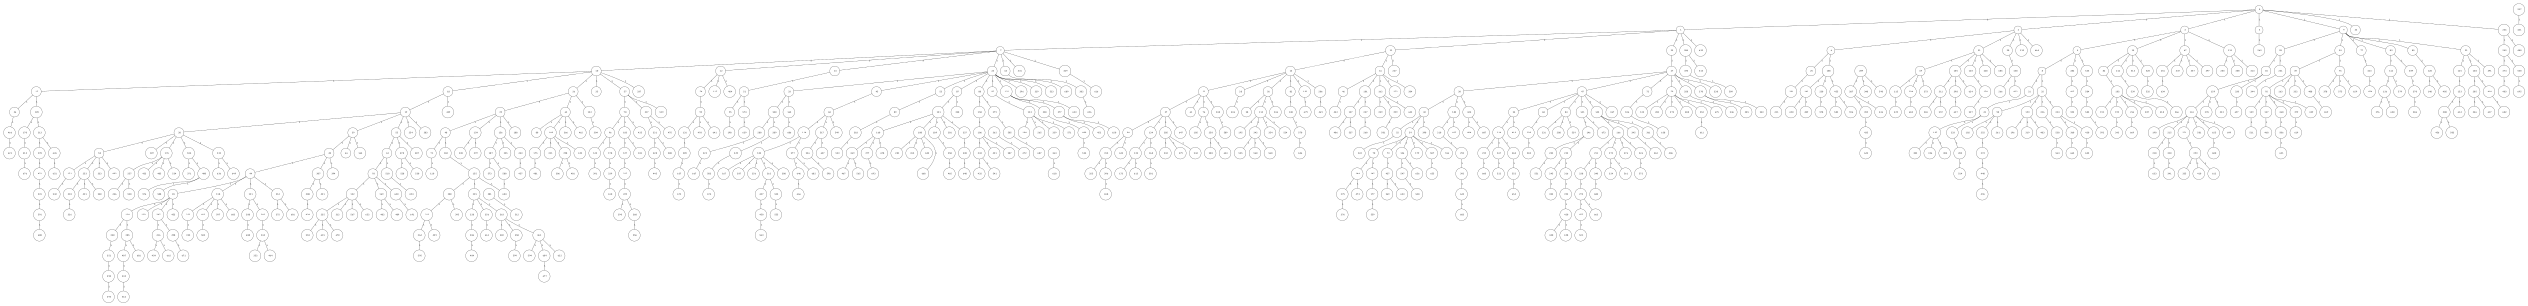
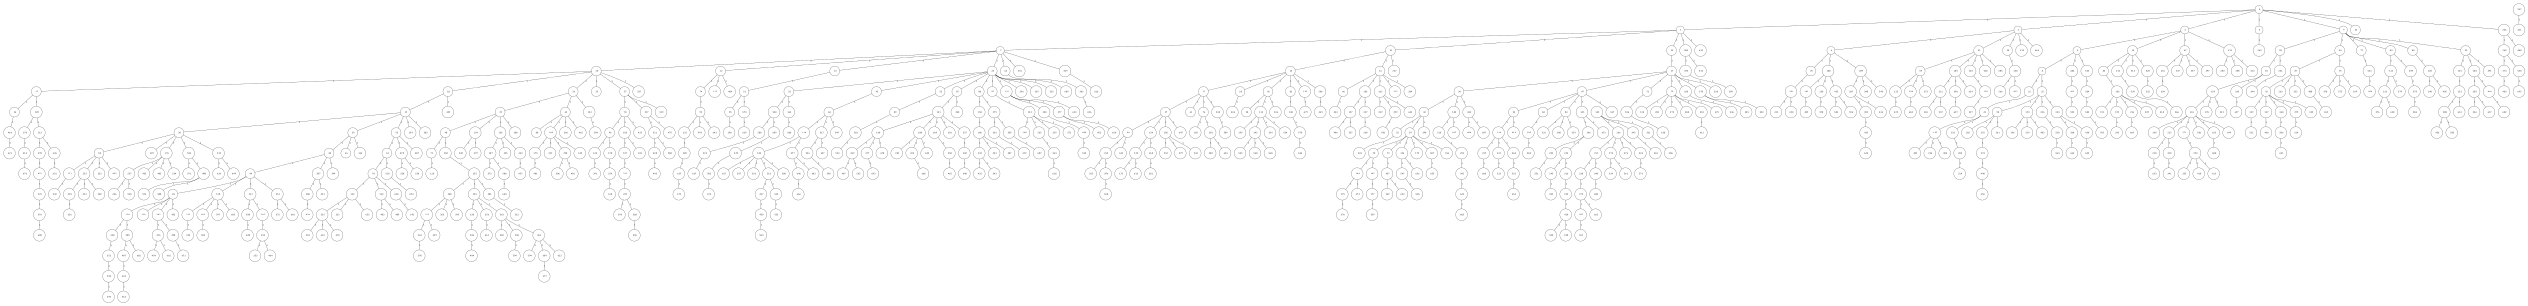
none -> (1845, 60)
(1589, 101) -> none
(1798, 102) -> (1791, 102)
none -> (994, 122)
none -> (1046, 143)
(935, 152) -> (917, 163)
(489, 184) -> (482, 184)
(352, 215) -> none
none -> (442, 215)
